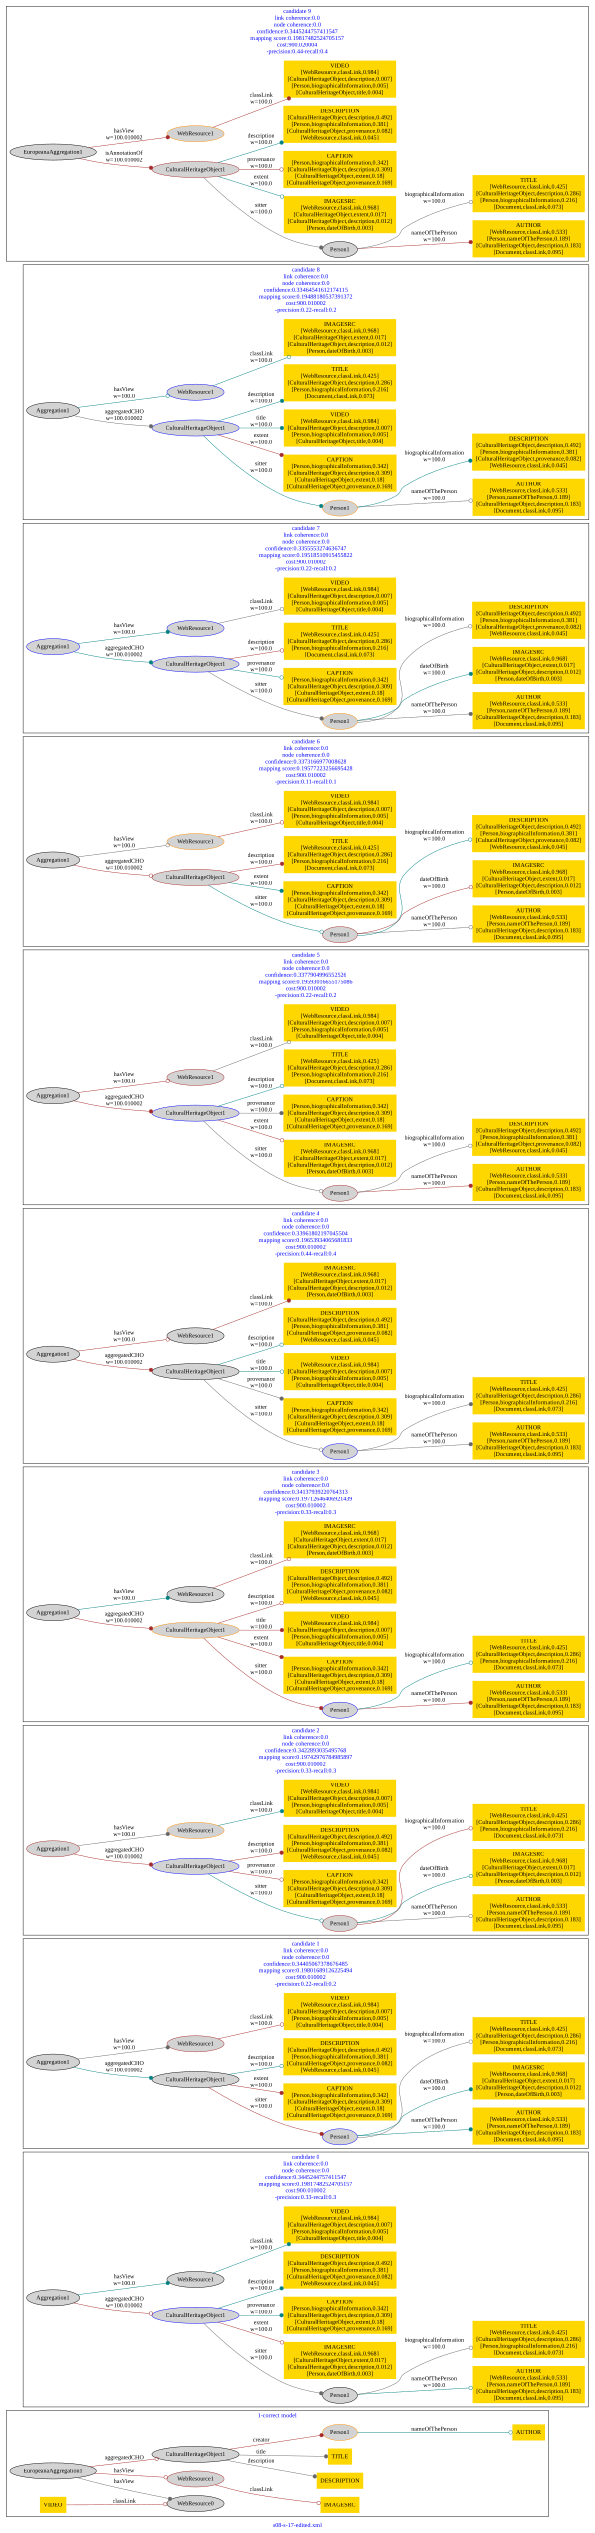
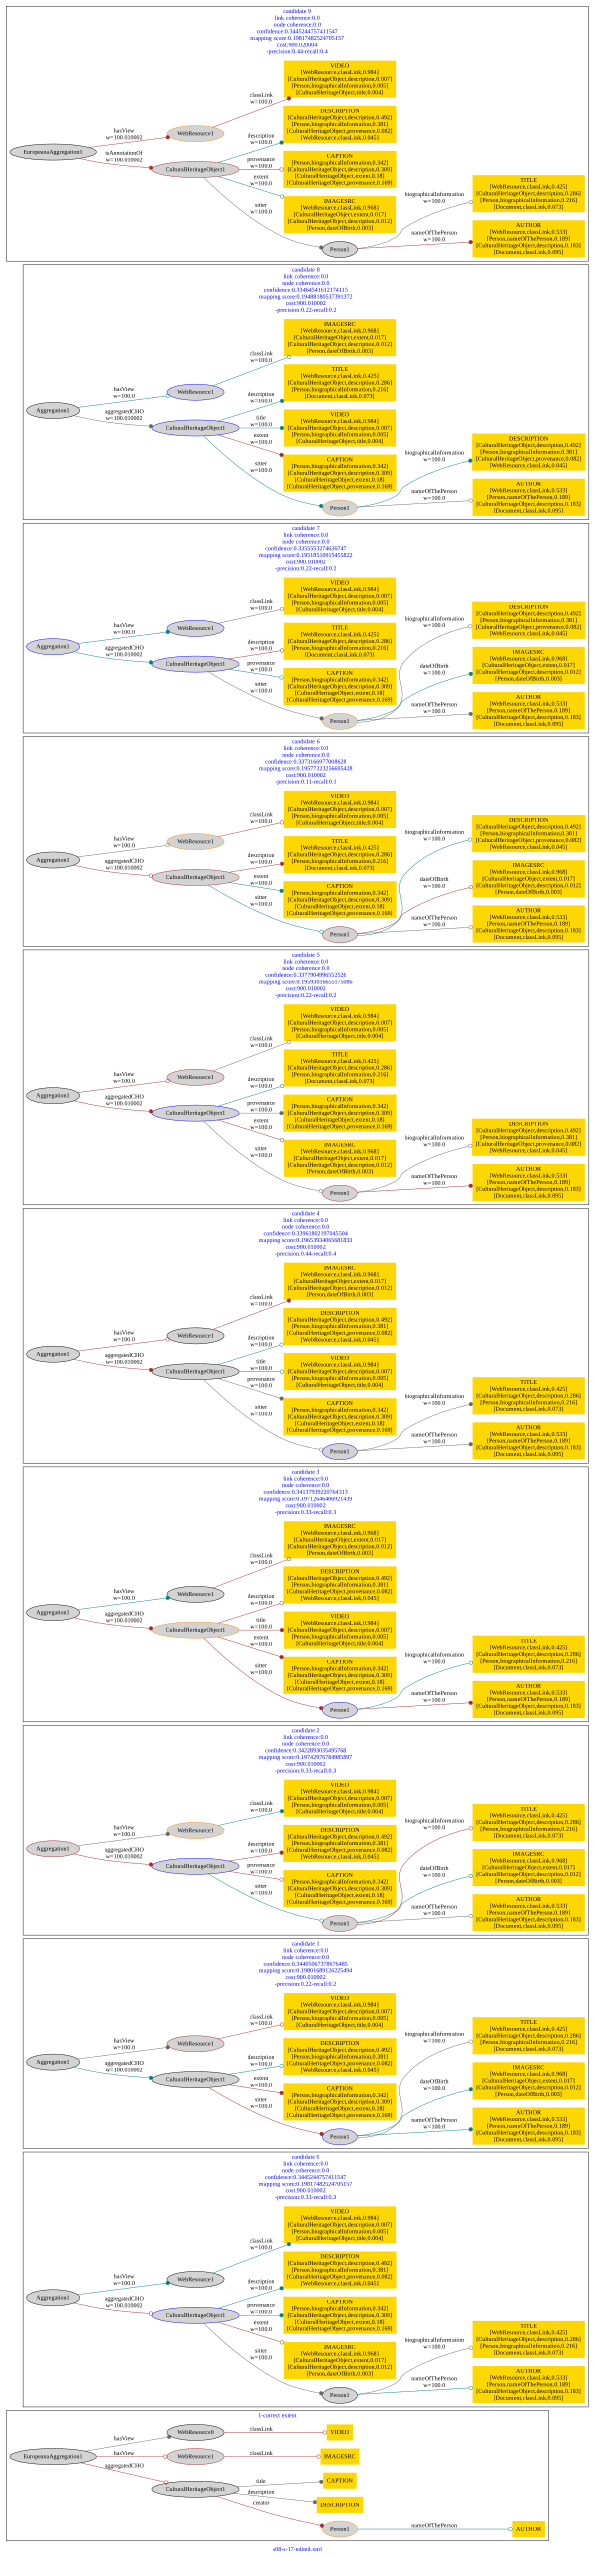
(277, 2416) -> (277, 2416)
(340, 2457) -> (340, 2481)
(115, 2505) -> (274, 2432)
